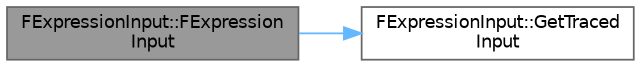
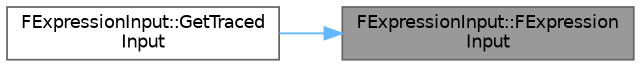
(321, 33) -> (302, 33)
